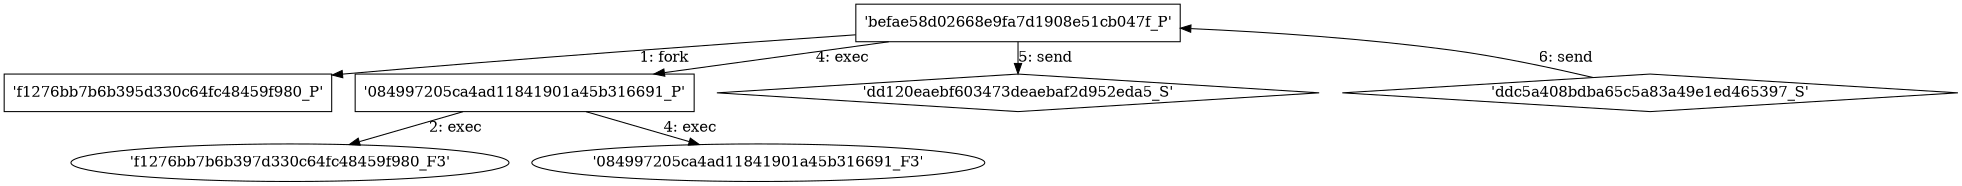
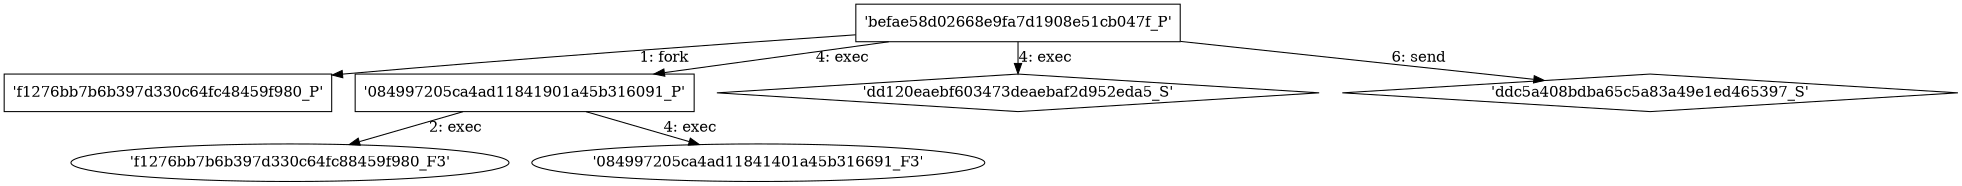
(1393, 43) -> (1357, 60)
(1045, 58) -> (1045, 58)
(168, 93) -> (168, 93)
(525, 93) -> (525, 93)
(290, 163) -> (290, 163)
(758, 163) -> (758, 163)
